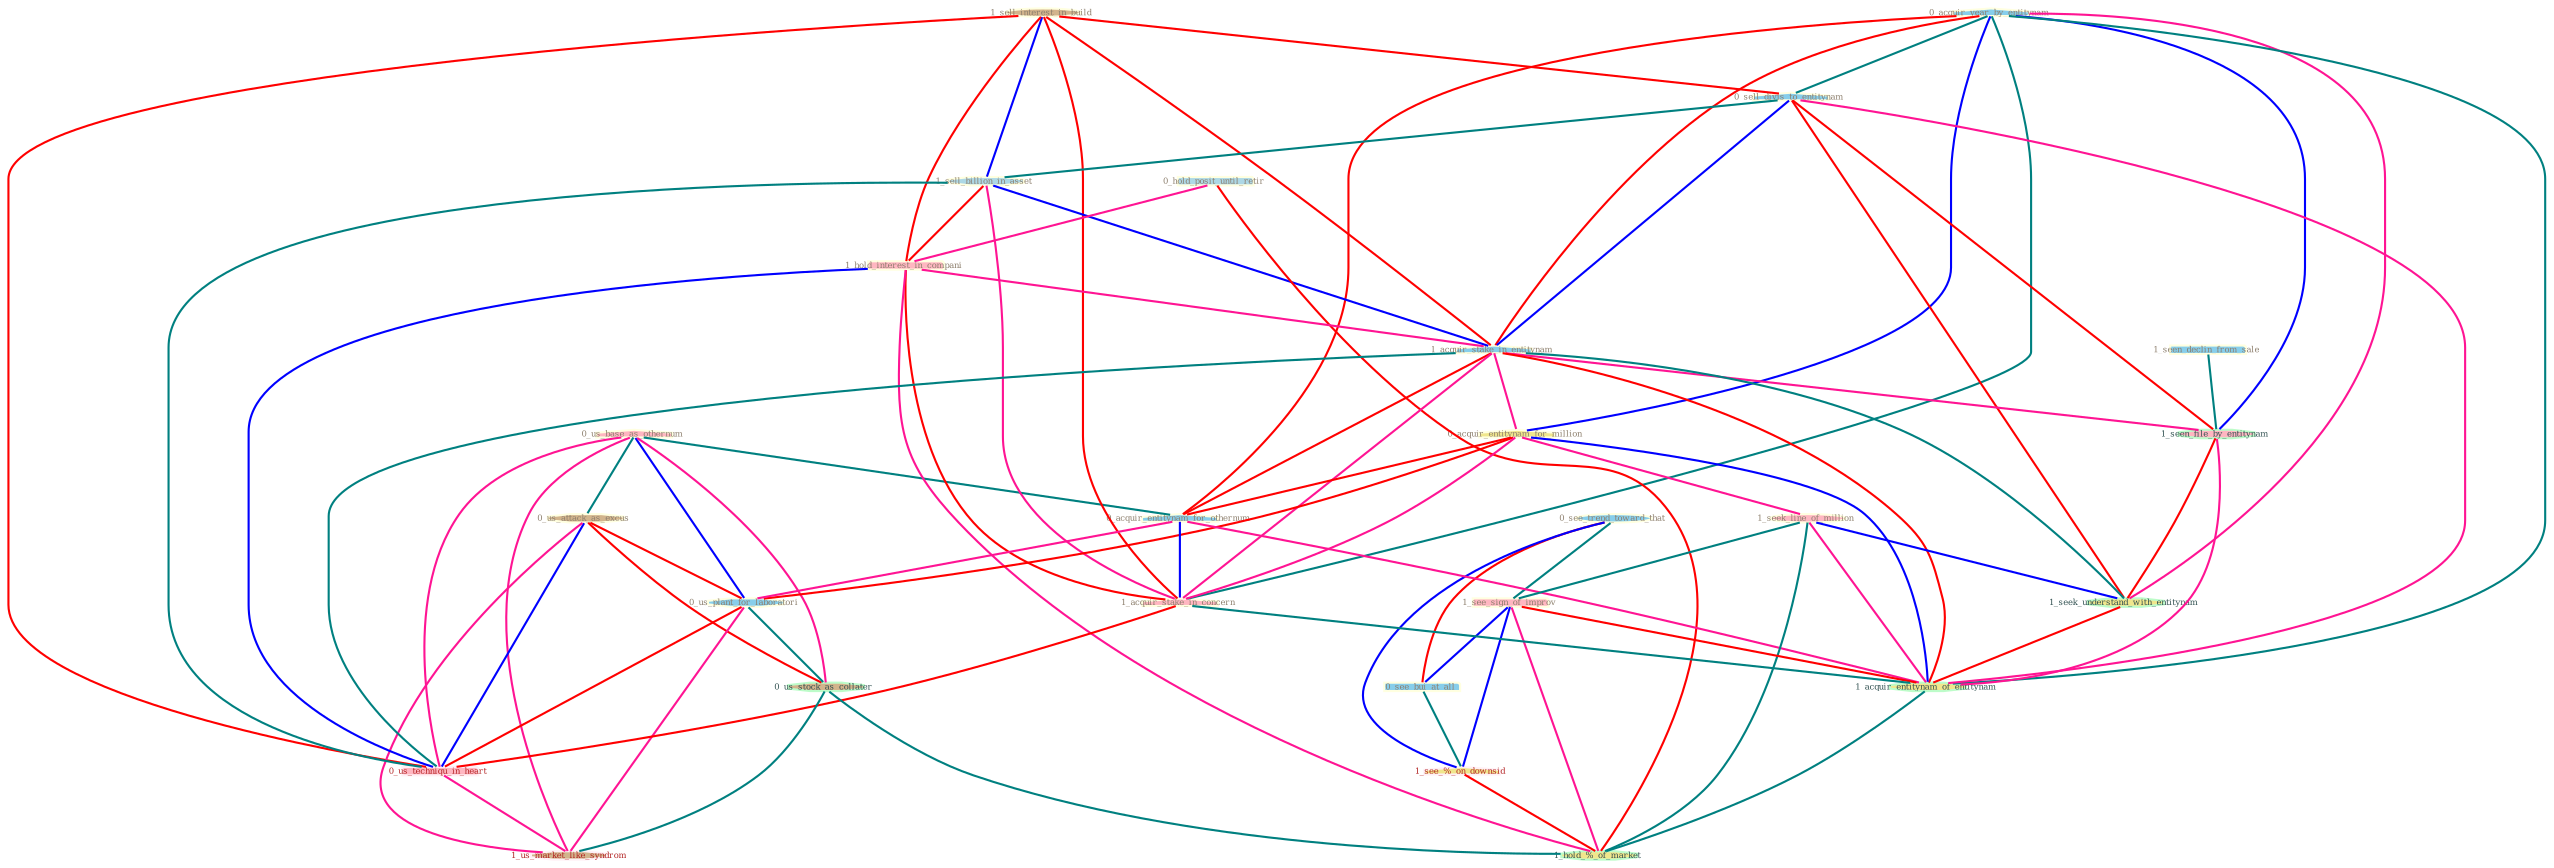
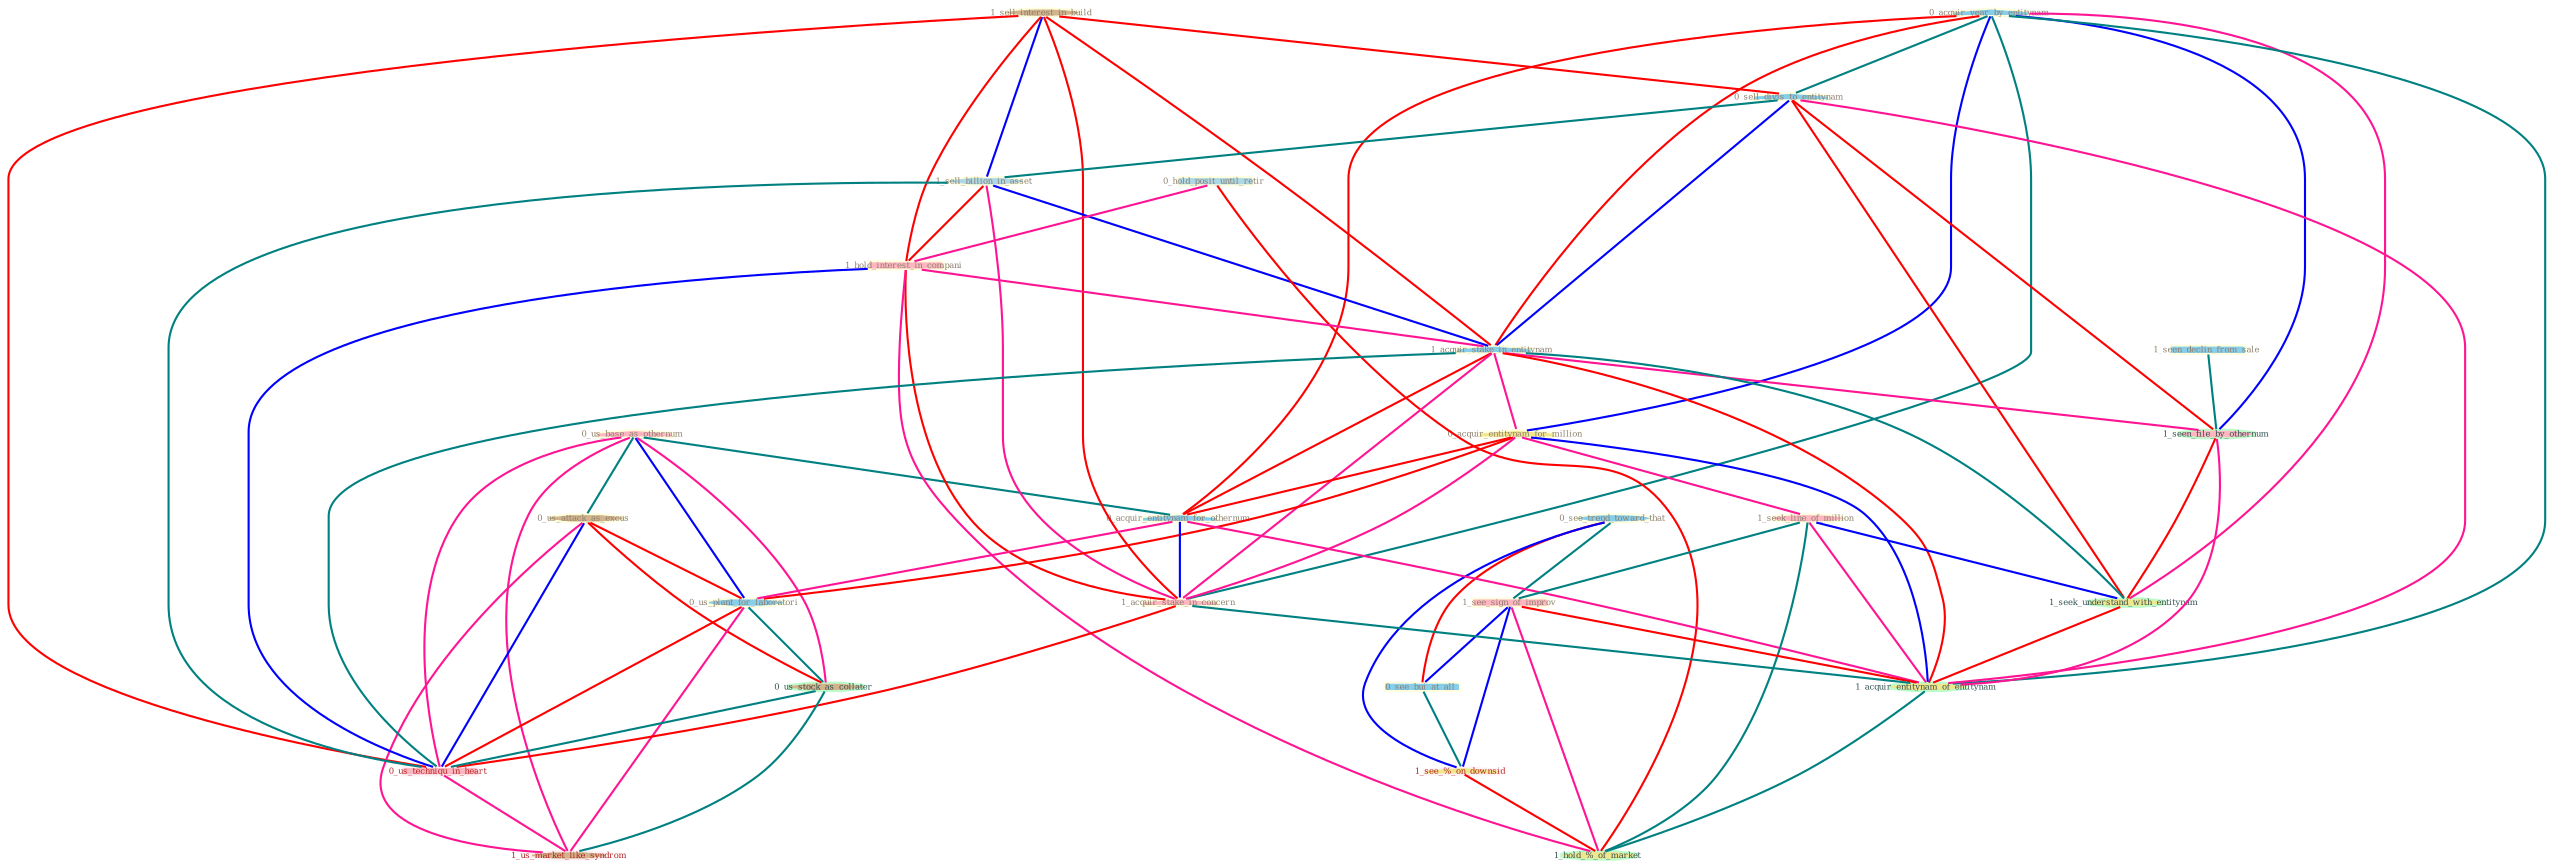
(2217, 434) -> (2217, 434)
(1181, 825) -> (697, 716)
